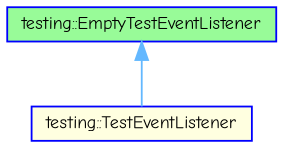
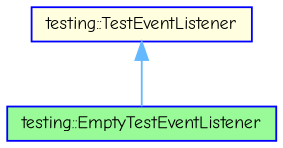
(142, 83) -> (142, 83)
